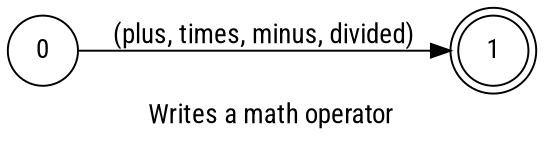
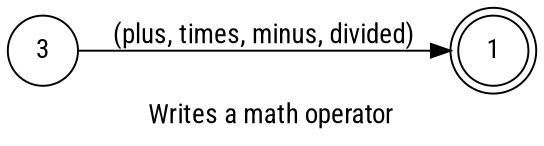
(43, 51) -> (43, 51)
